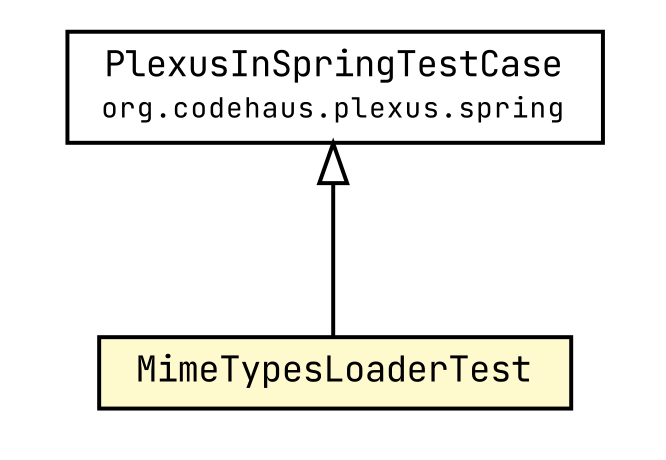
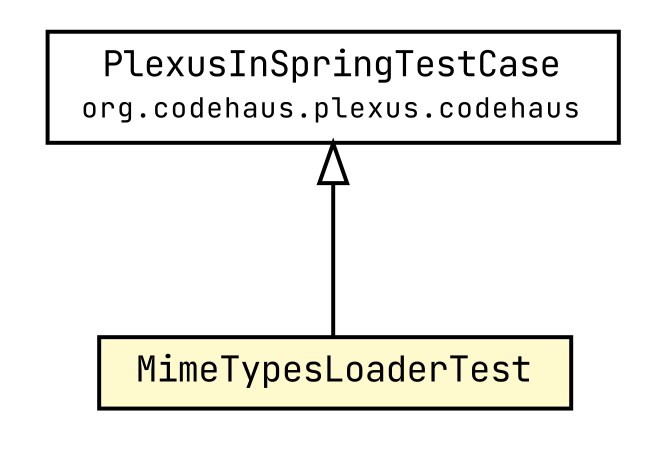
(335, 109) -> (333, 109)
